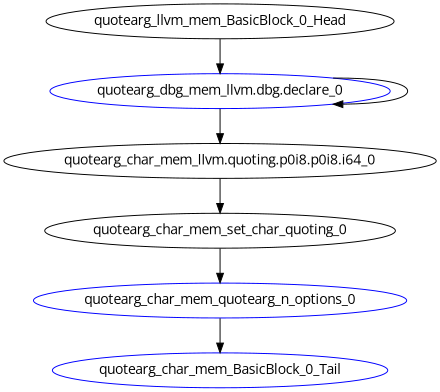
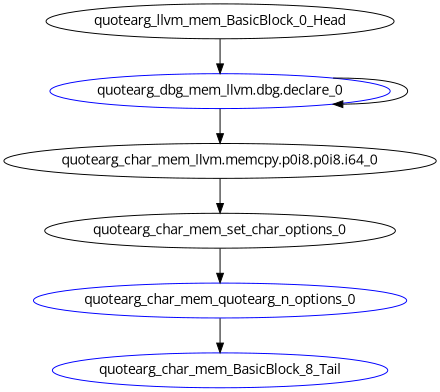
(220, 161) -> (220, 161)
(220, 231) -> (220, 231)
(220, 370) -> (220, 370)
